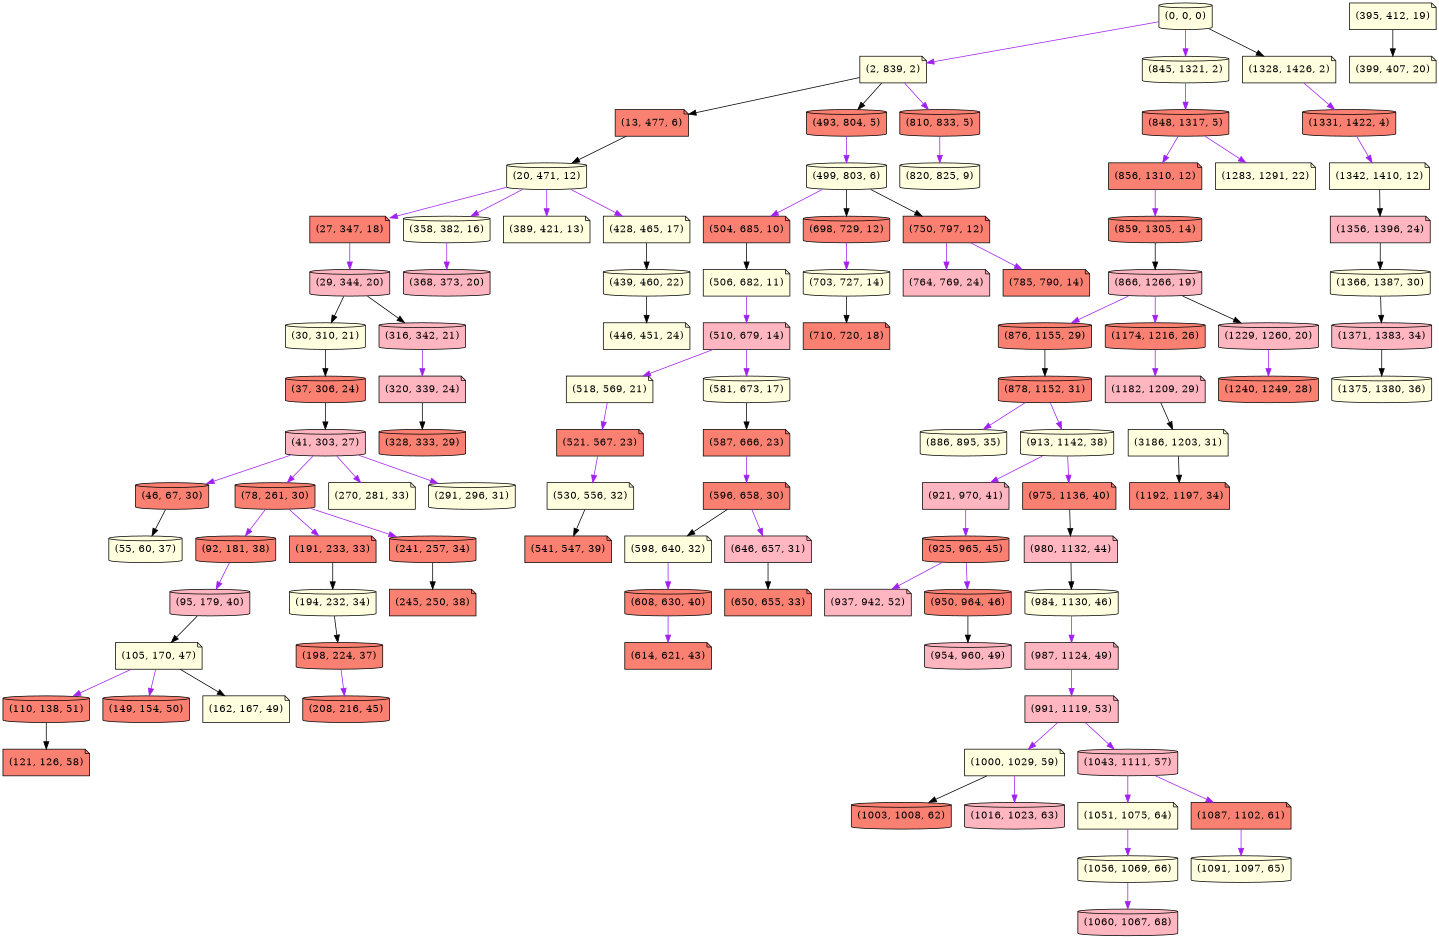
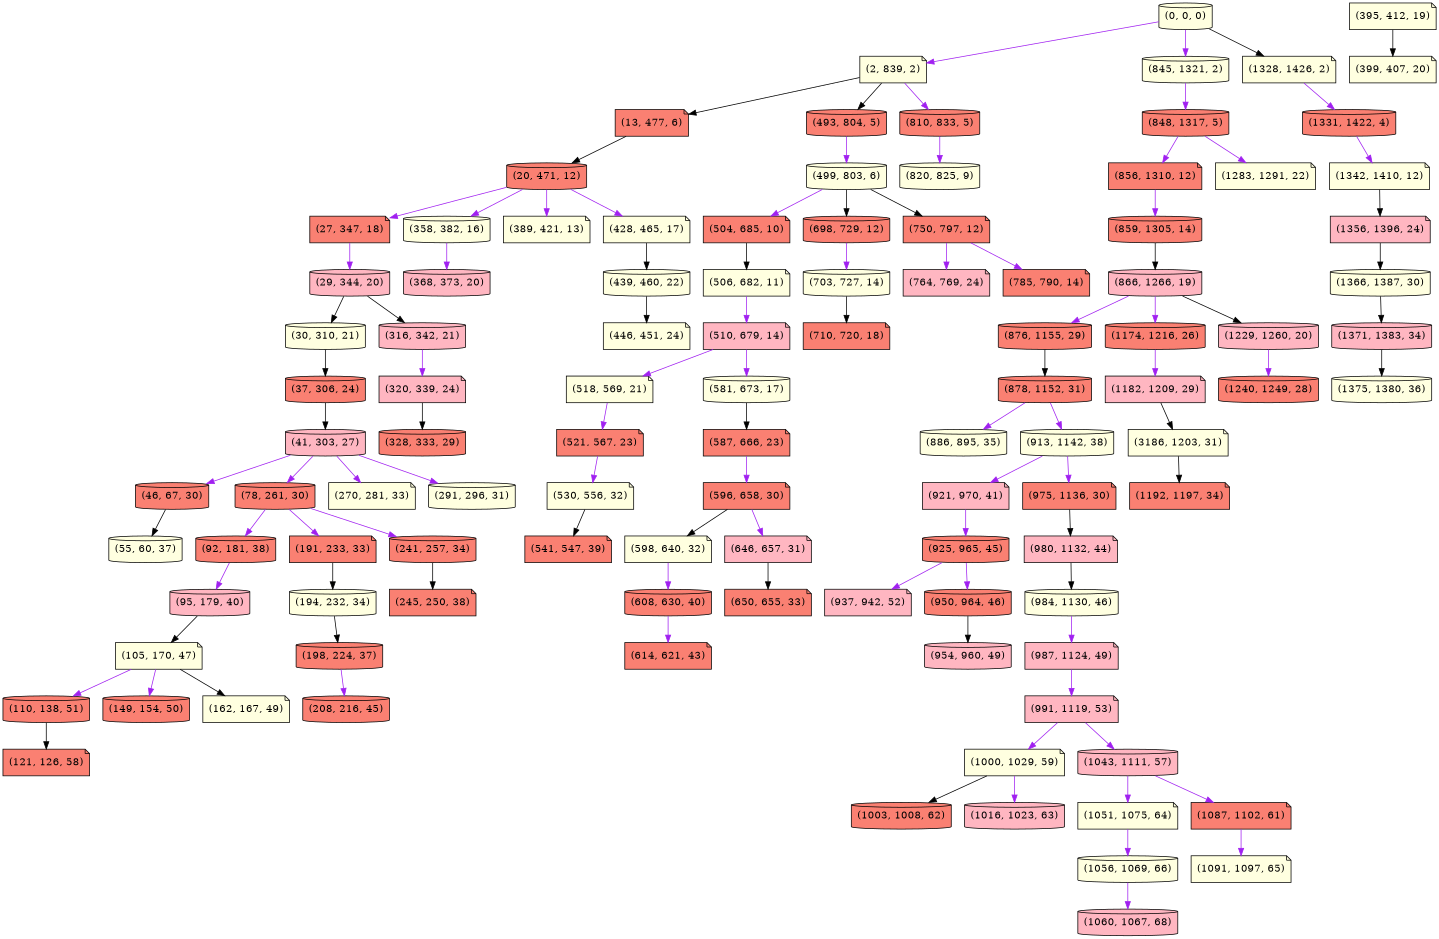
(547, 176) -> (547, 176)
(1069, 496) -> (1069, 496)
(1241, 869) -> (1241, 869)
